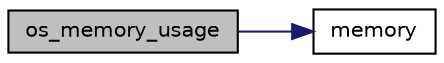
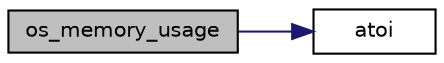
(375, 32) -> (375, 32)
